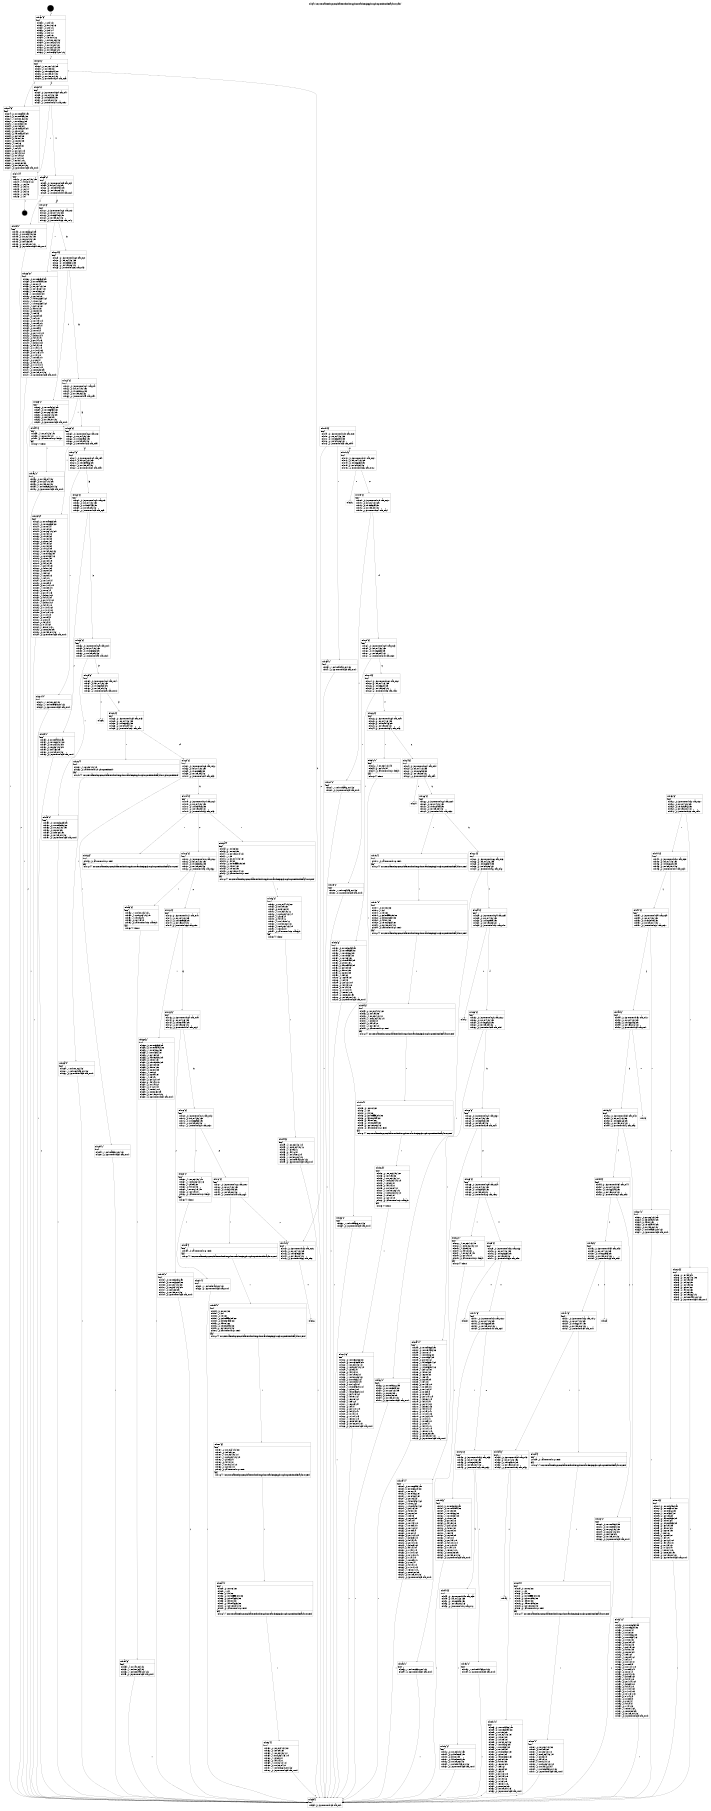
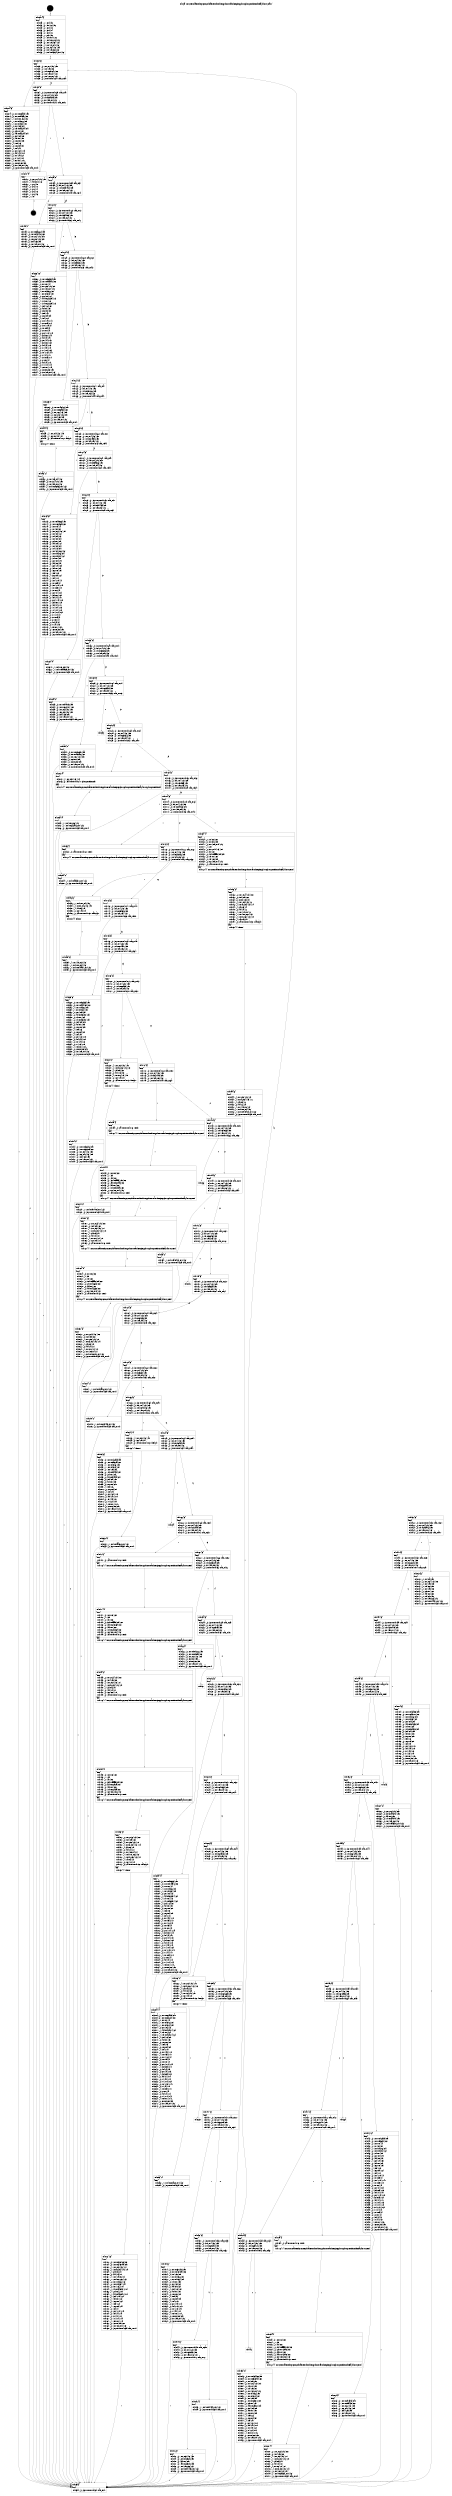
(320, 844) -> (224, 1155)
